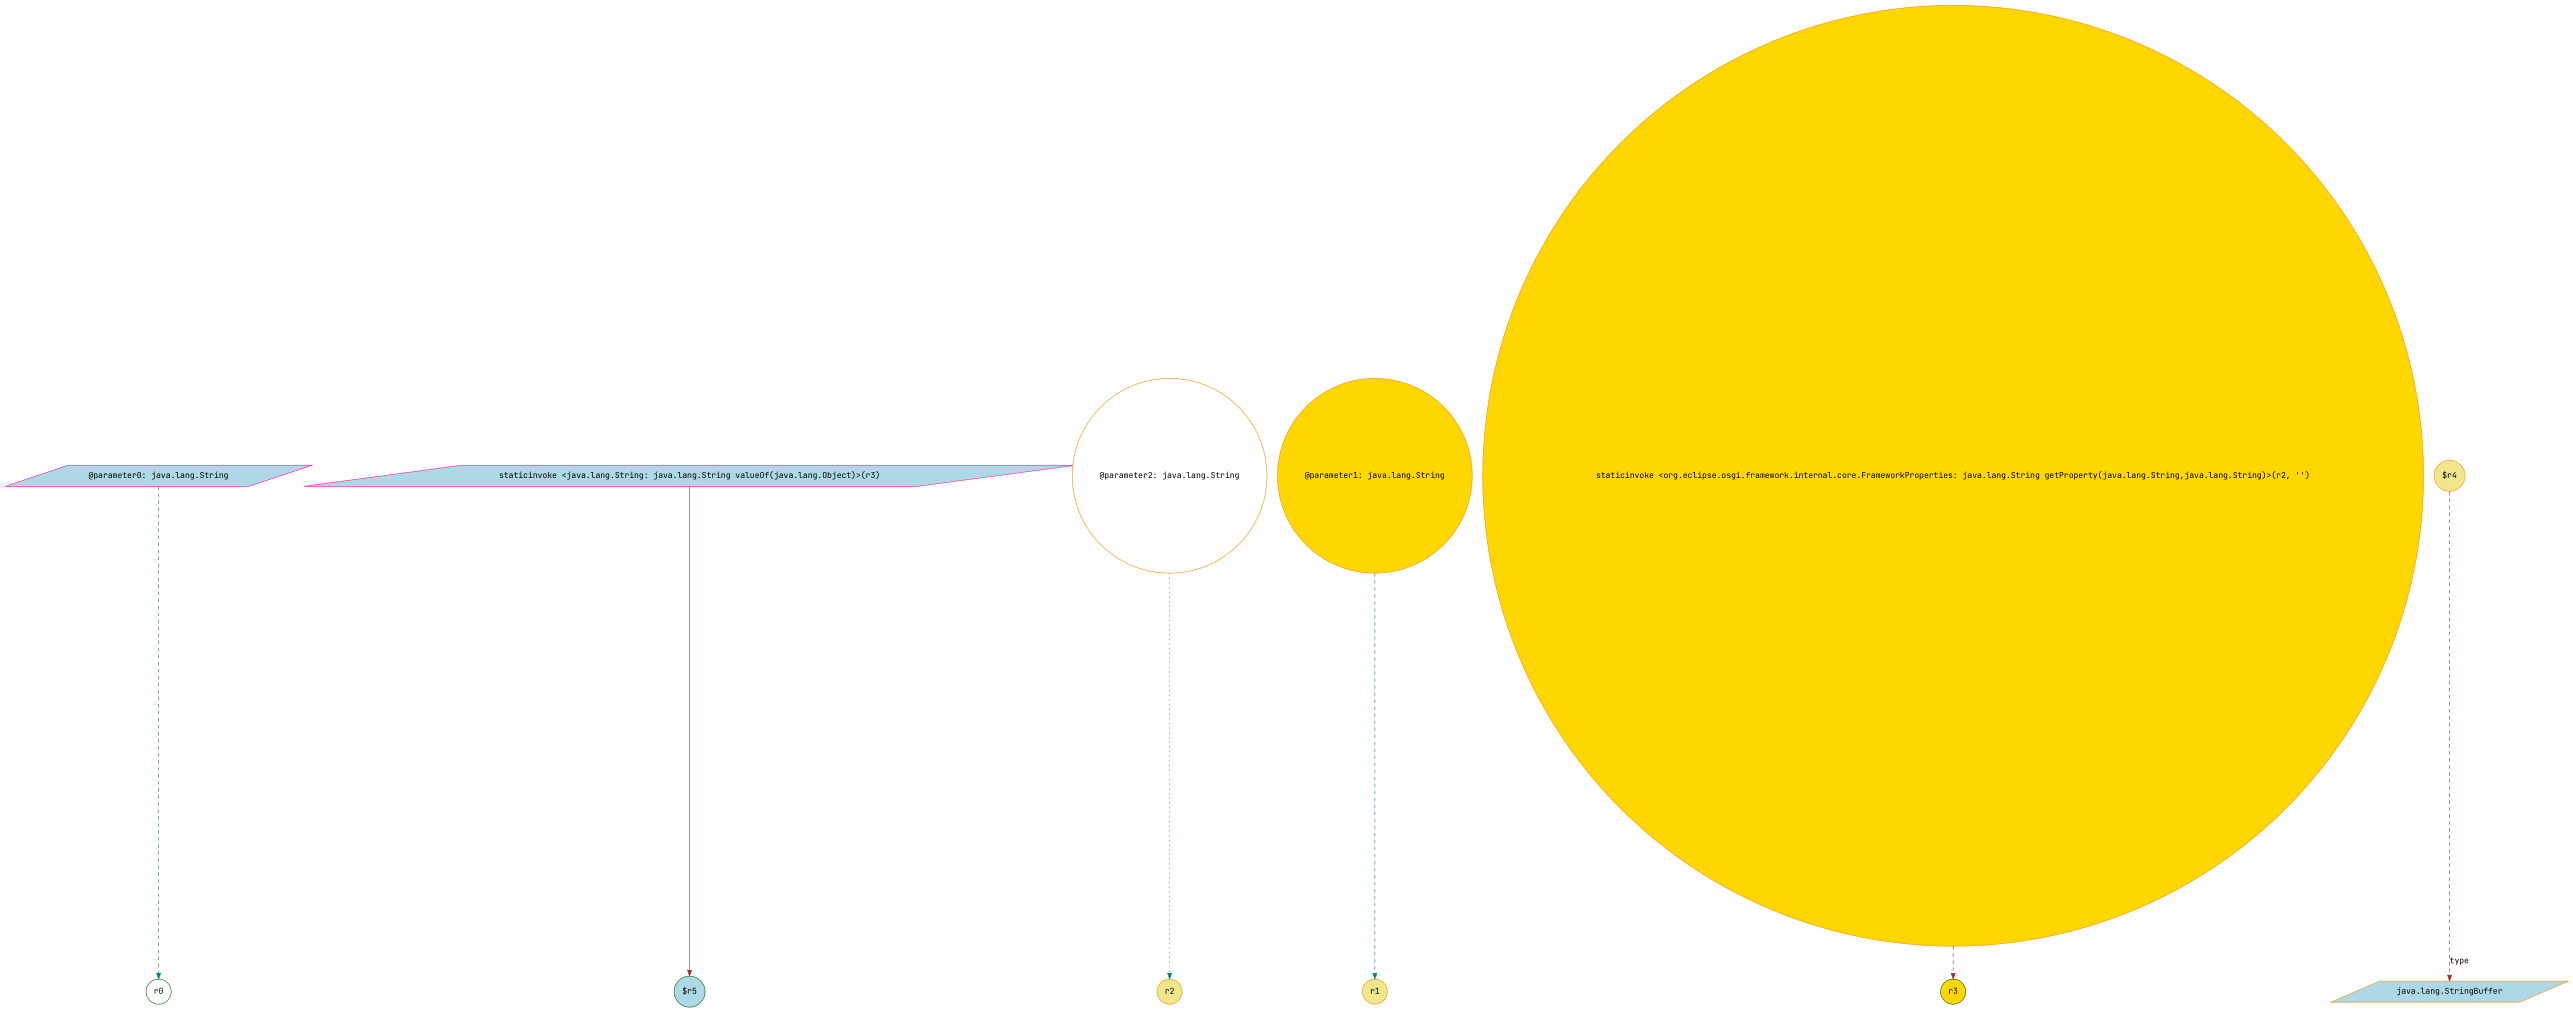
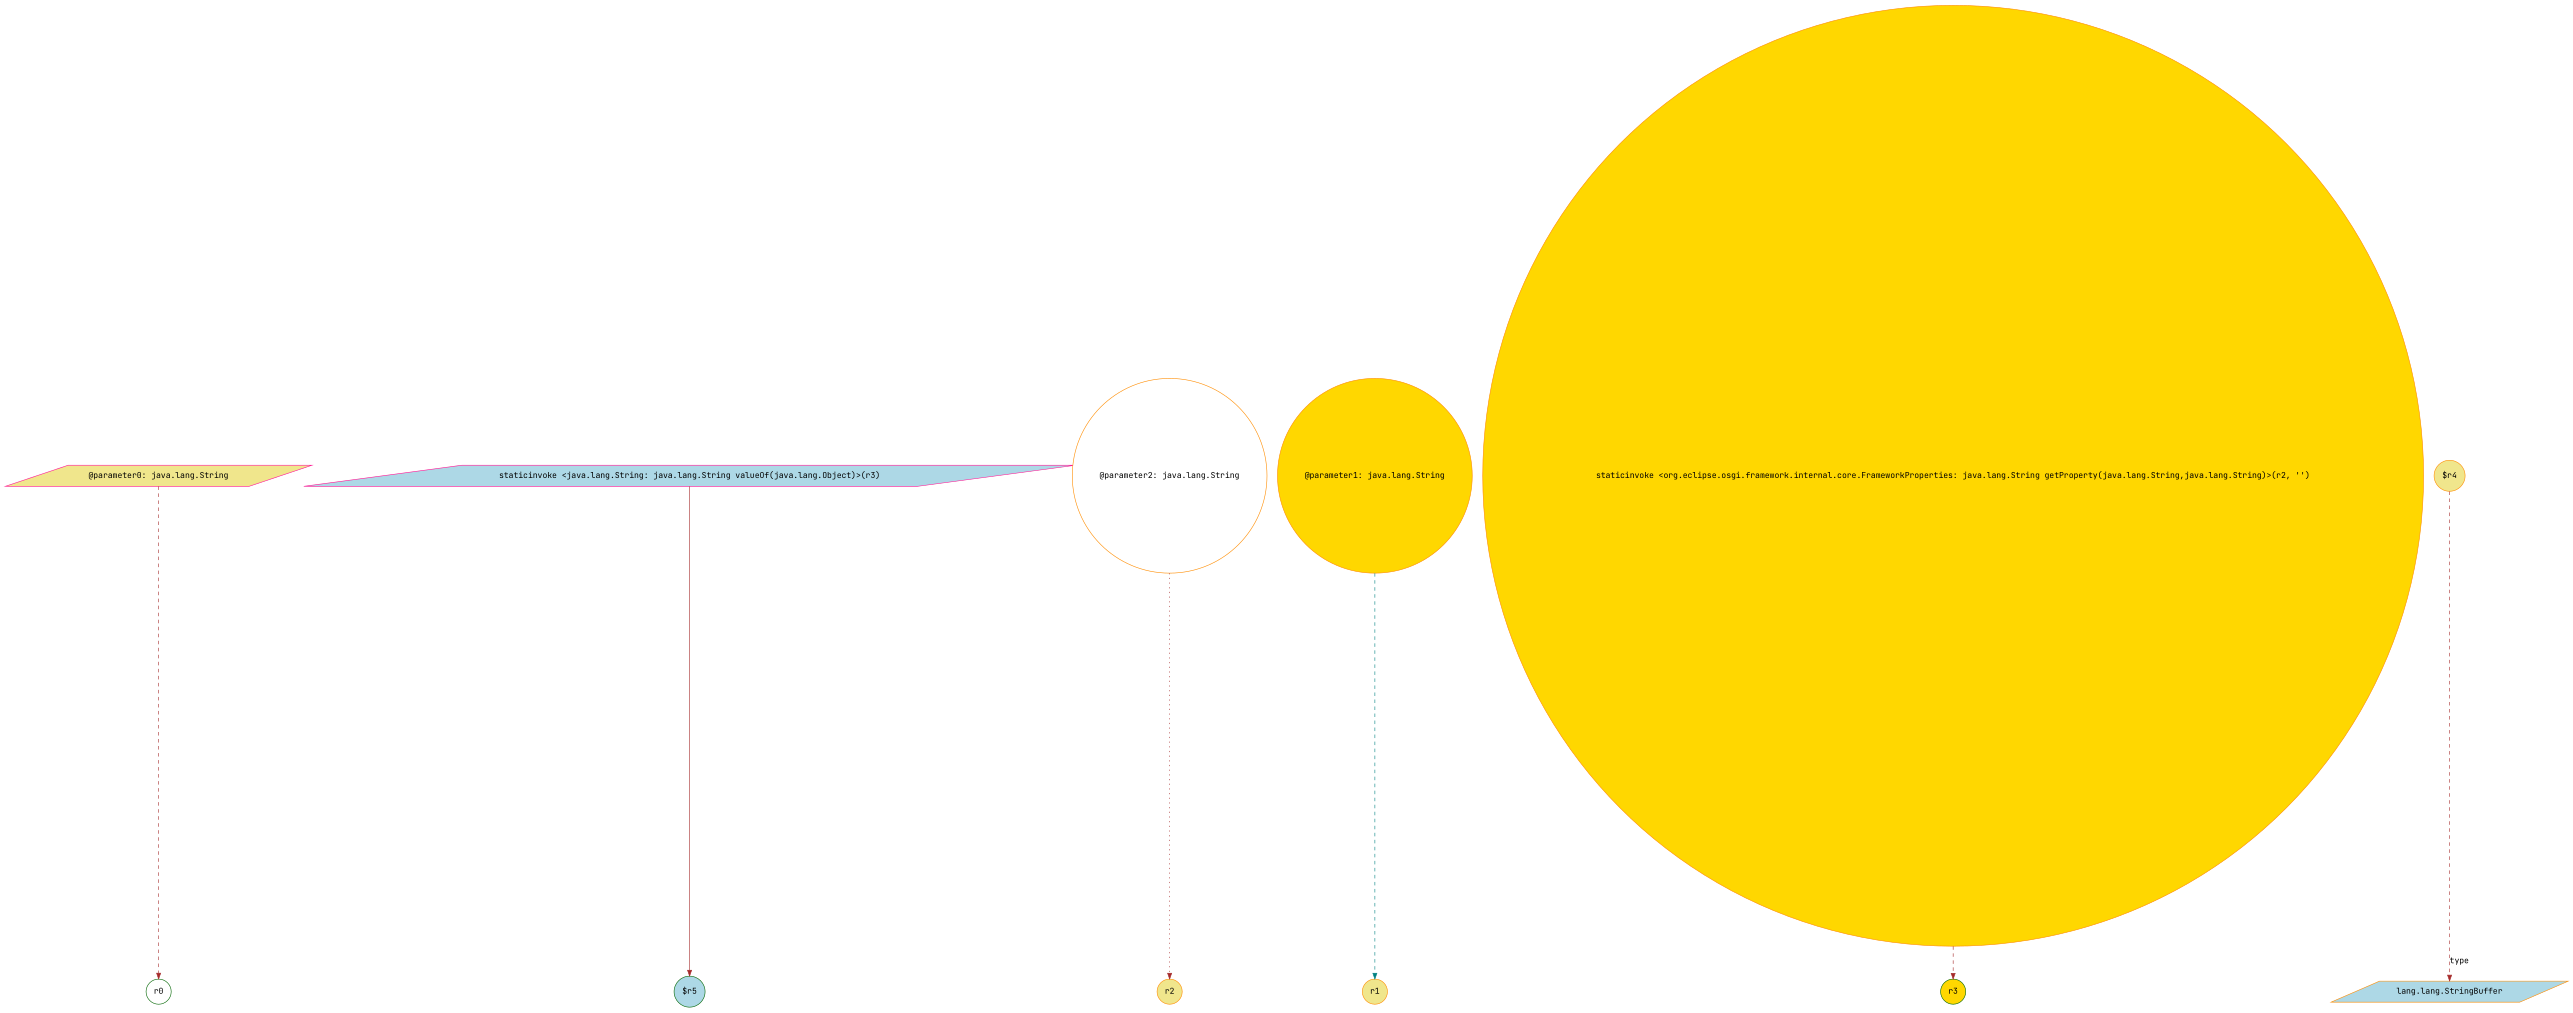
(159, 476) -> (159, 476)
(159, 730) -> (159, 730)
(1170, 773) -> (1170, 773)
(2450, 992) -> (2450, 992)
